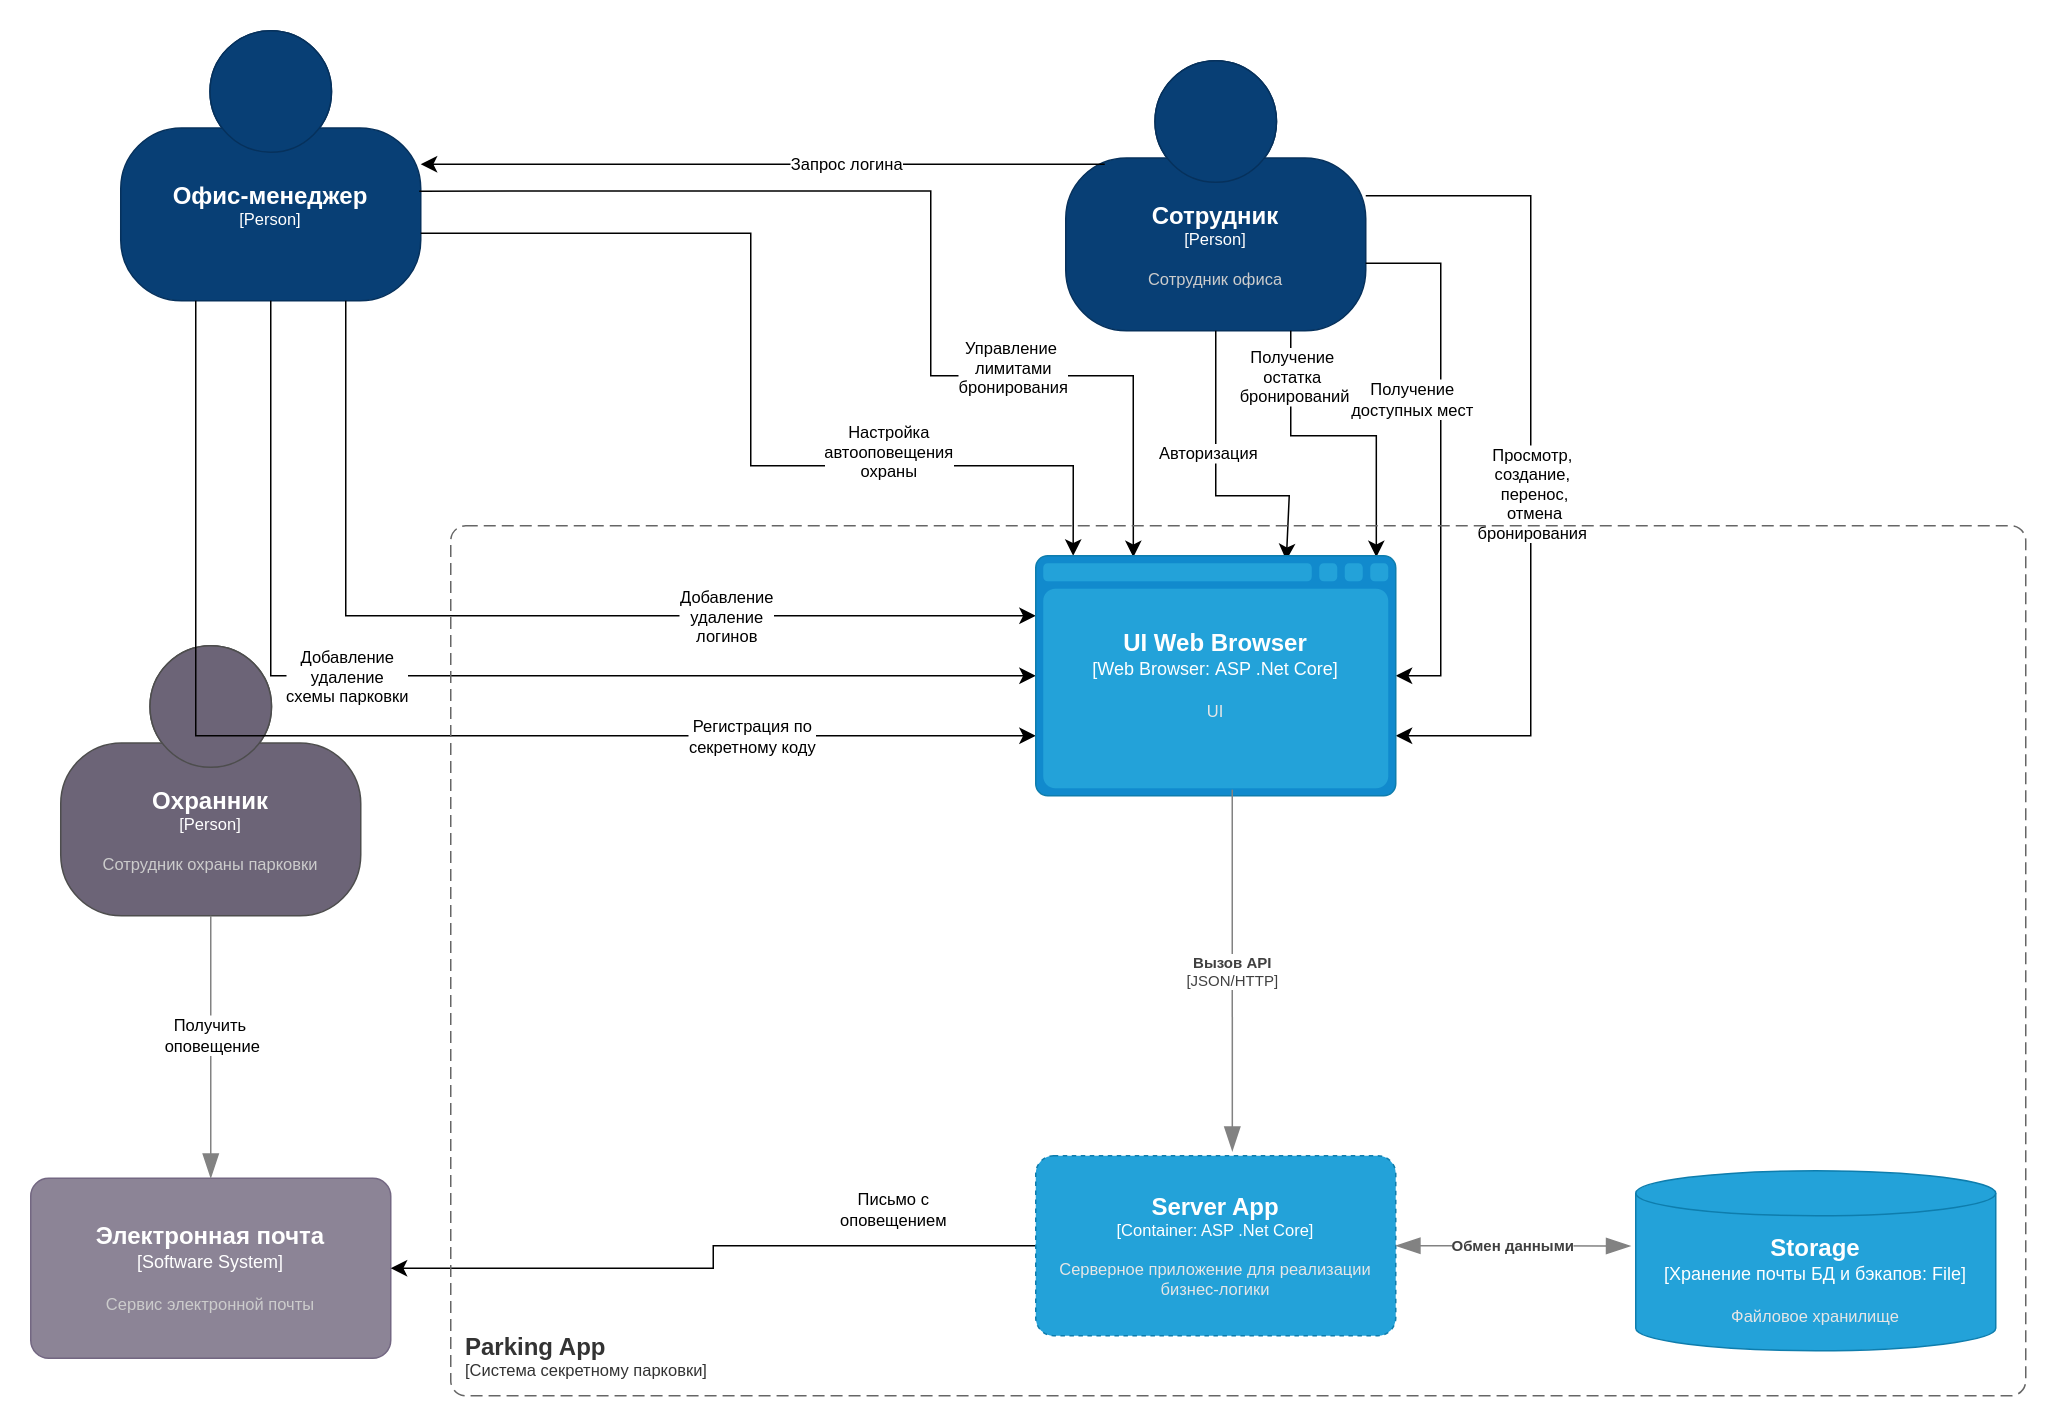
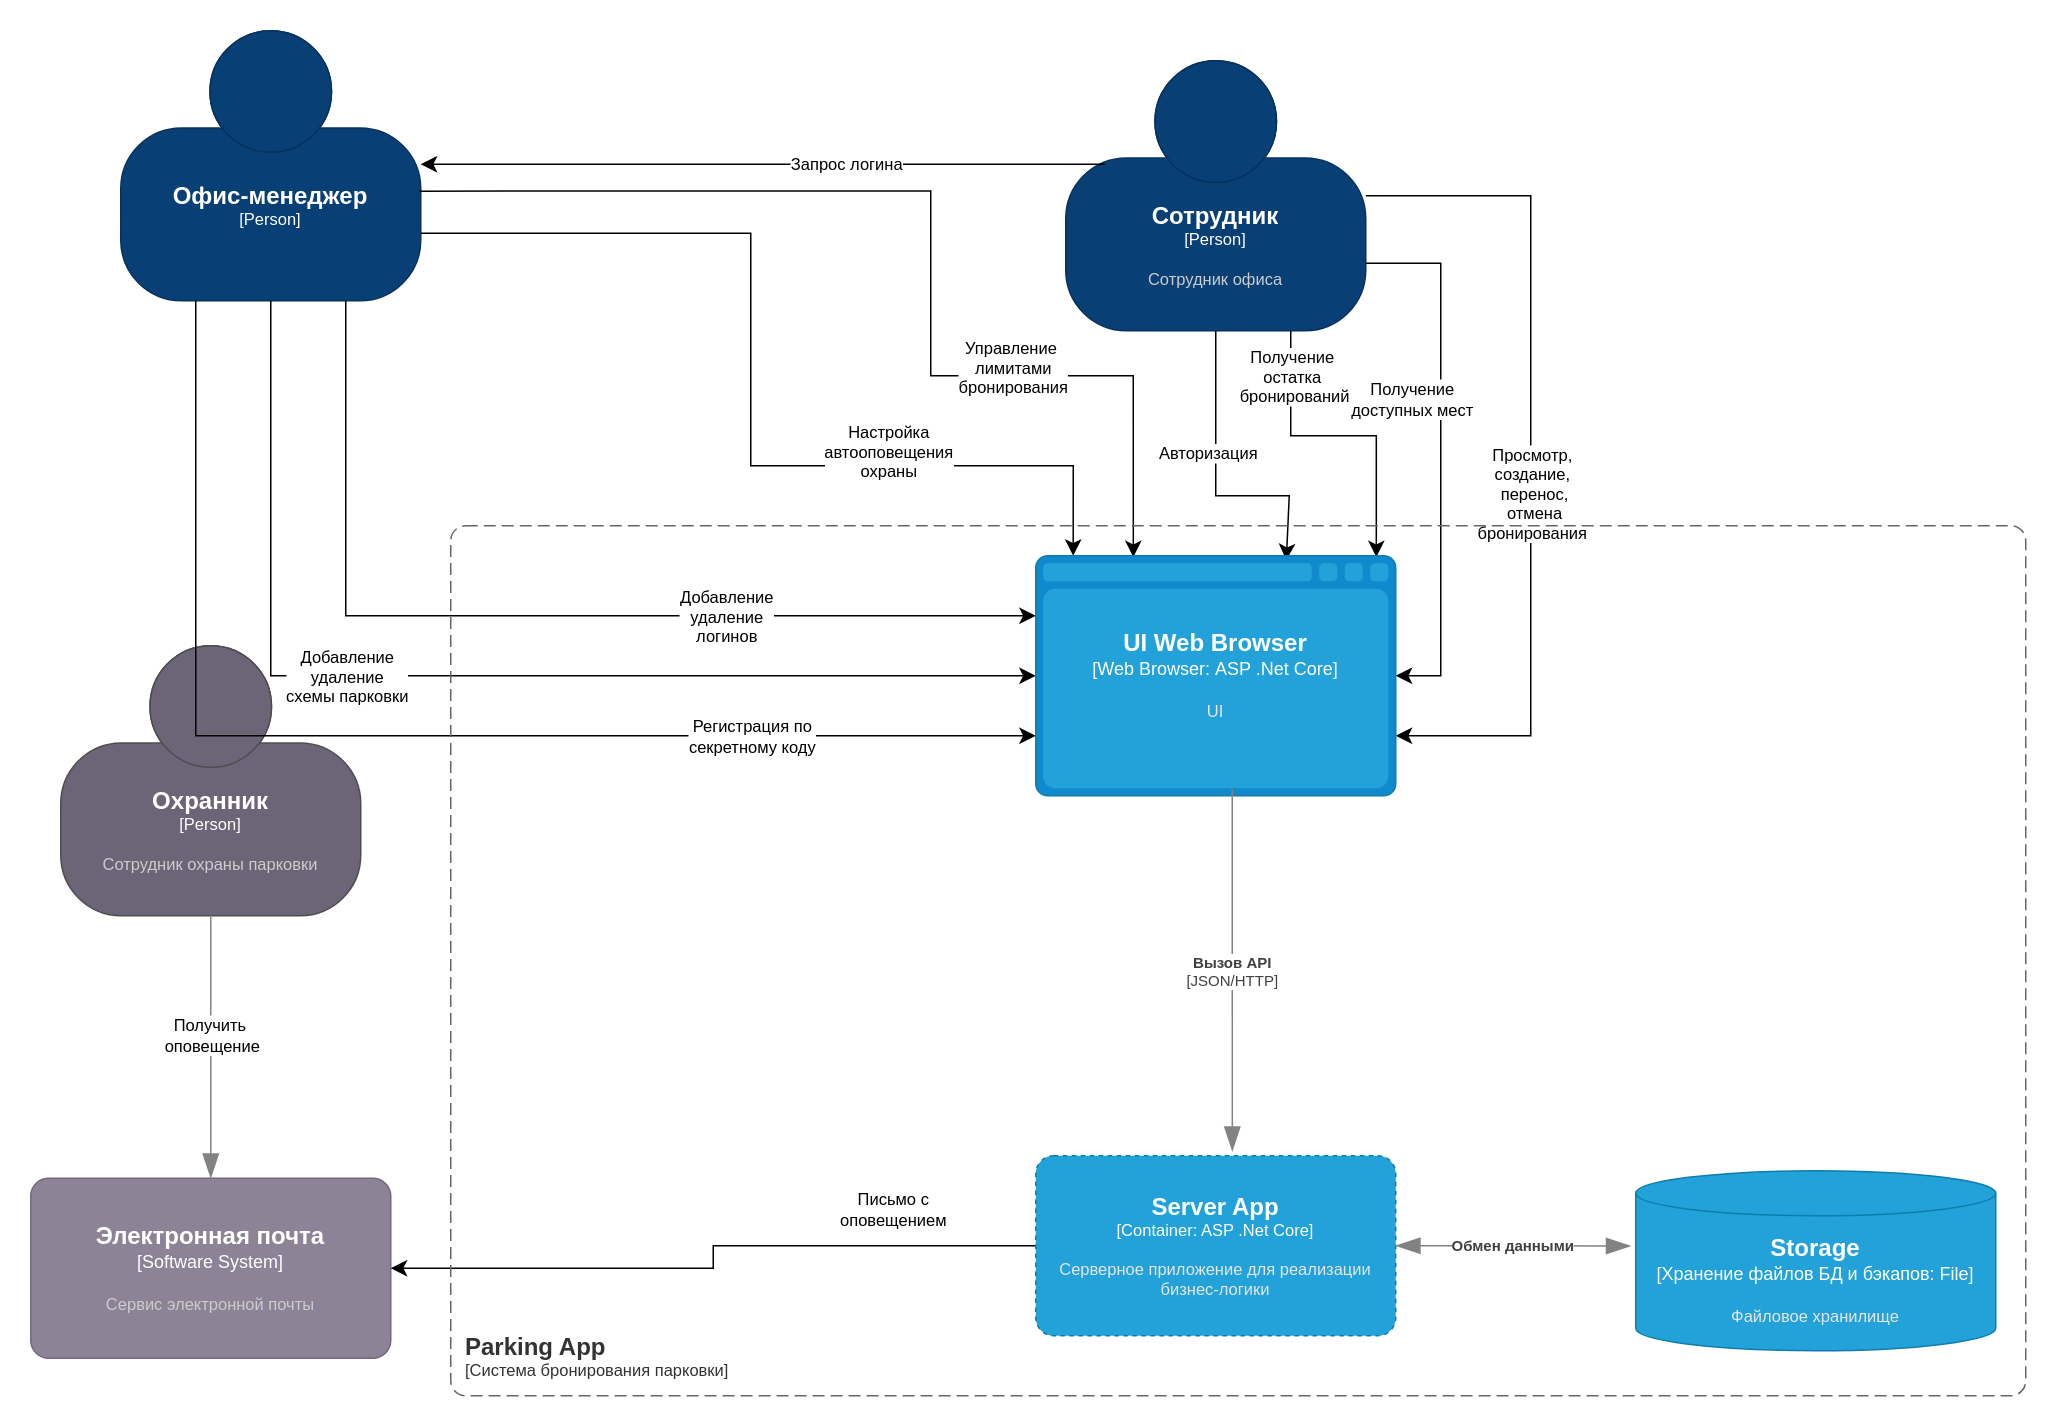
(1816, 1280) -> (1816, 1280)
(595, 1359) -> (605, 1359)
